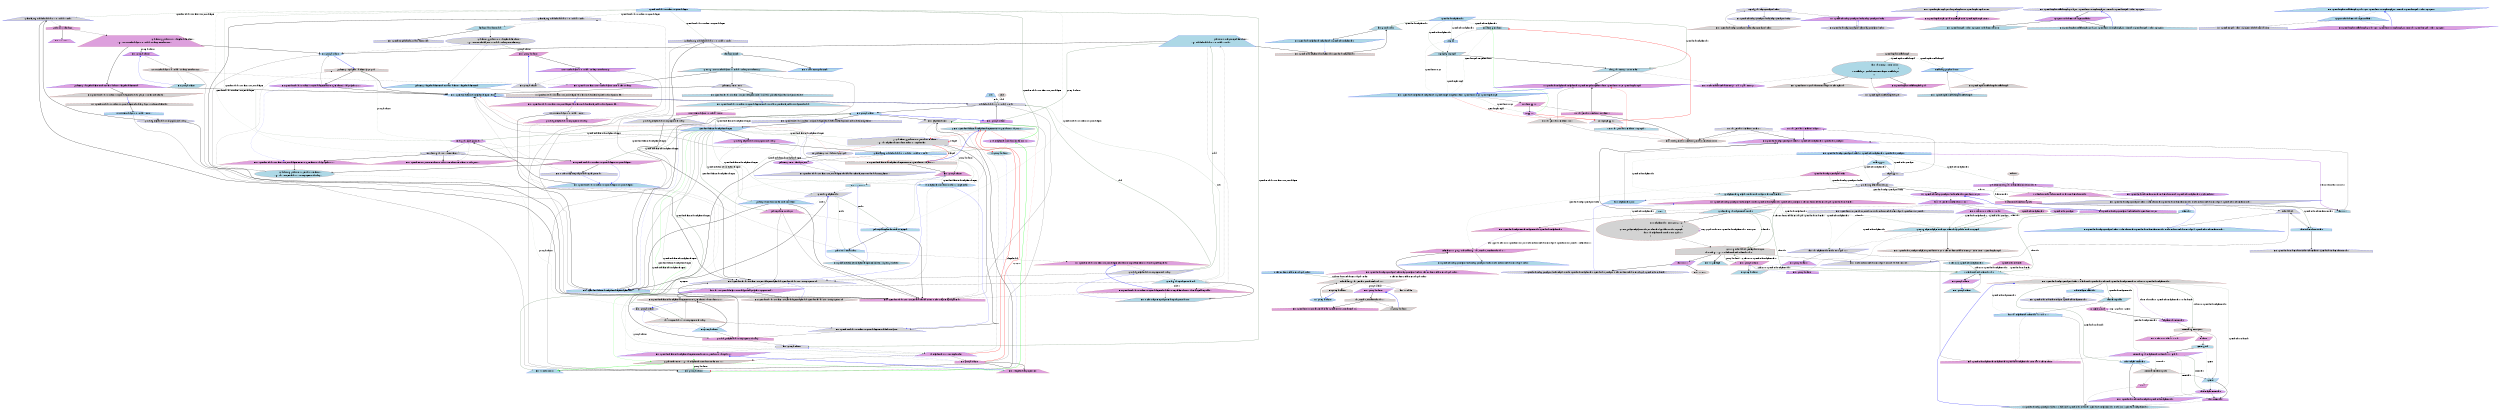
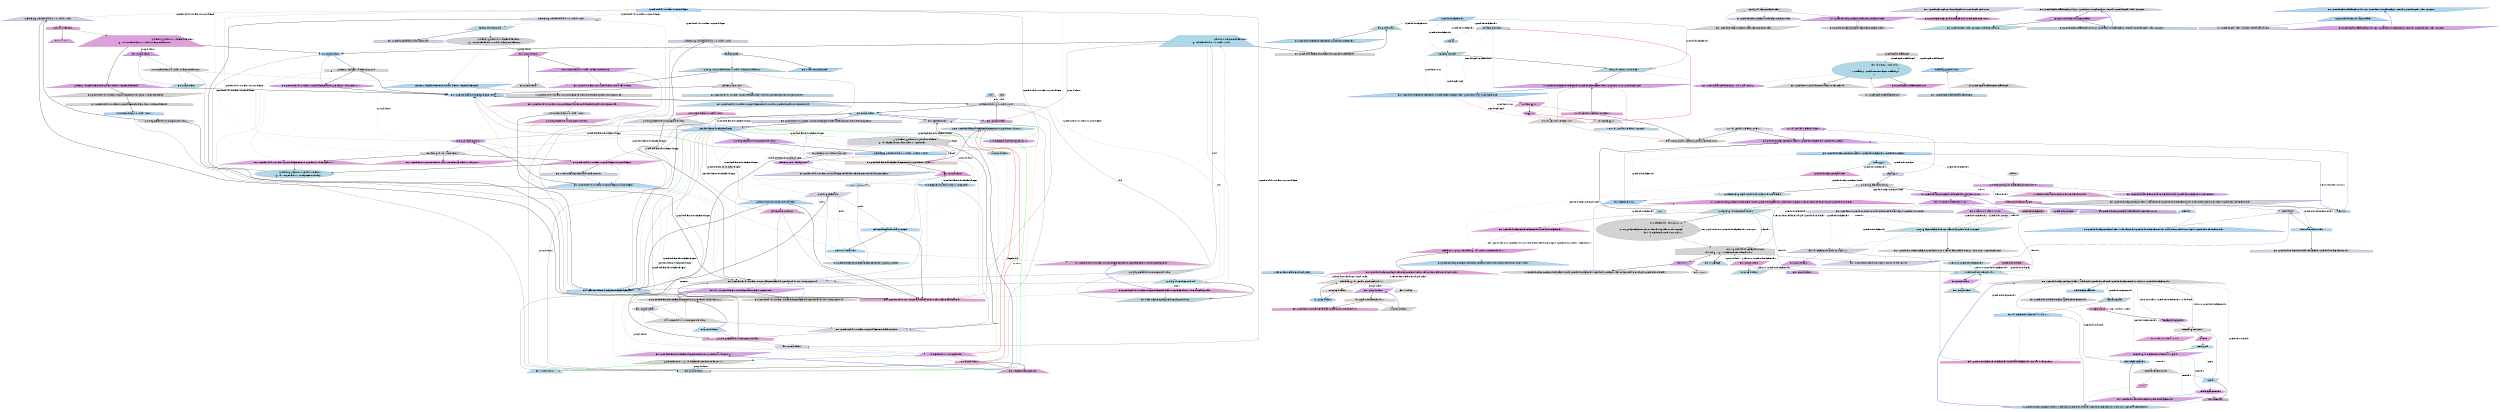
none -> (868, 132)
